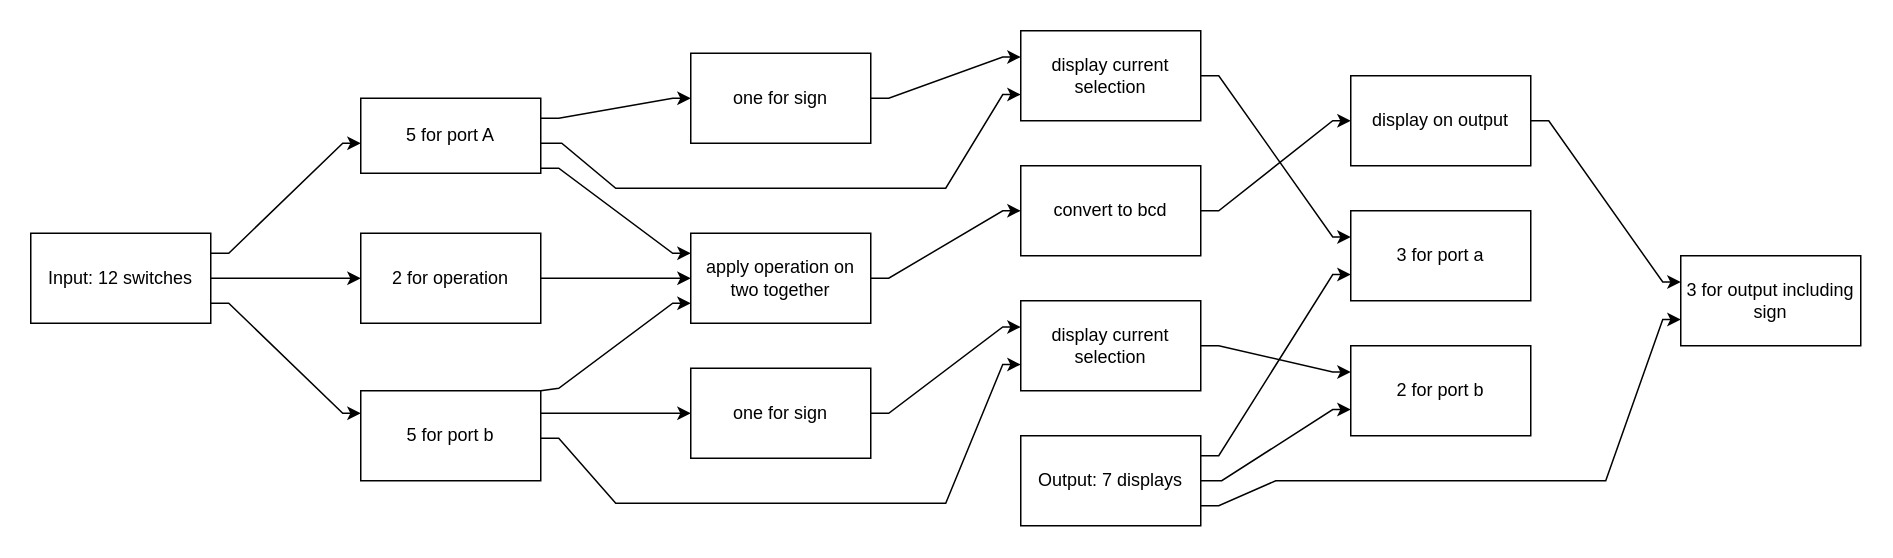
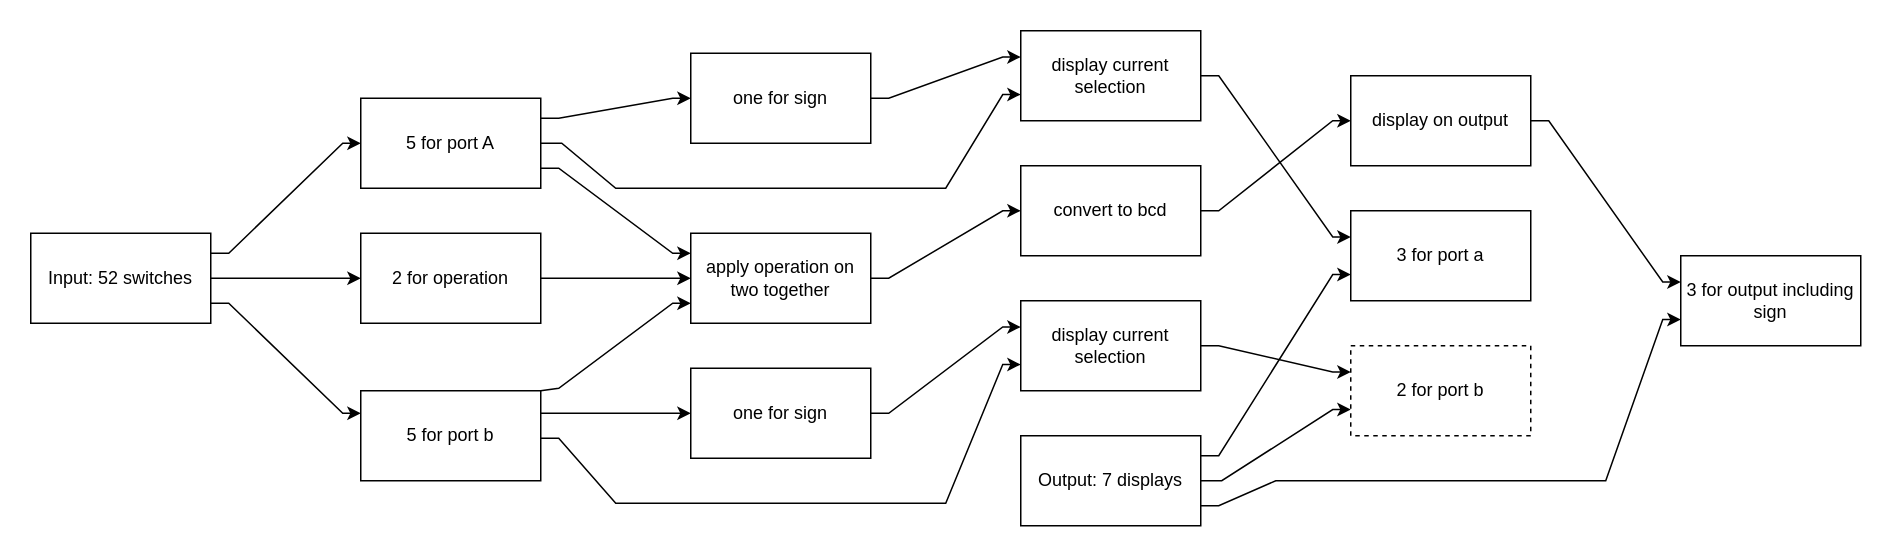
(451, 136) -> (451, 143)
(121, 278) -> (121, 278)
(1441, 391) -> (1441, 391)
